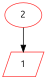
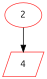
(23, 64) -> (23, 64)
